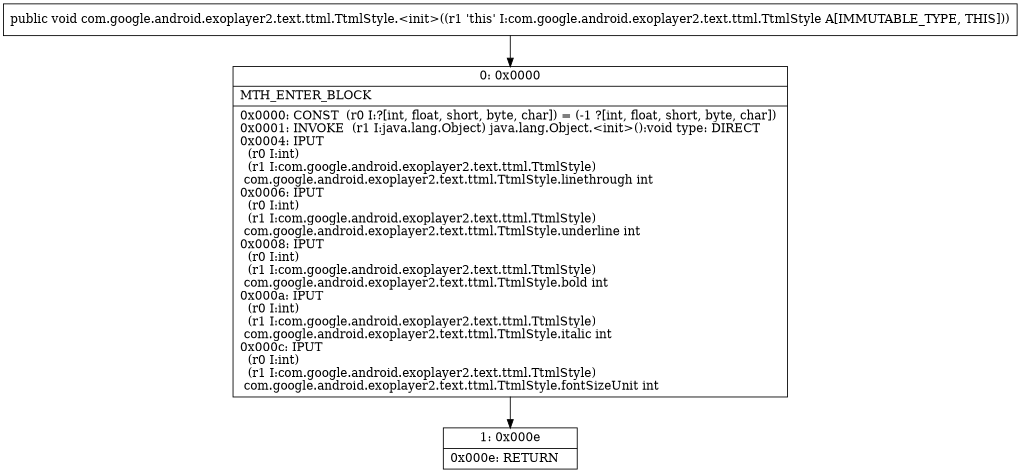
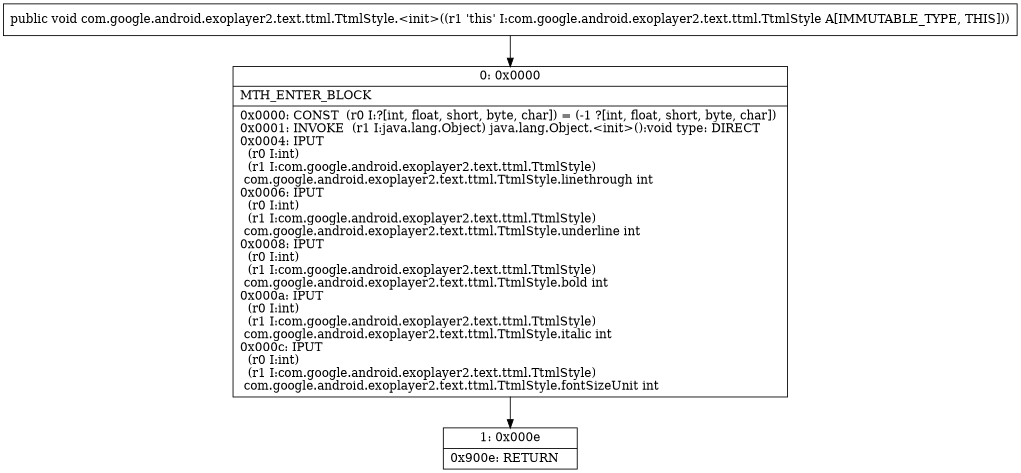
(510, 458) -> (510, 458)
